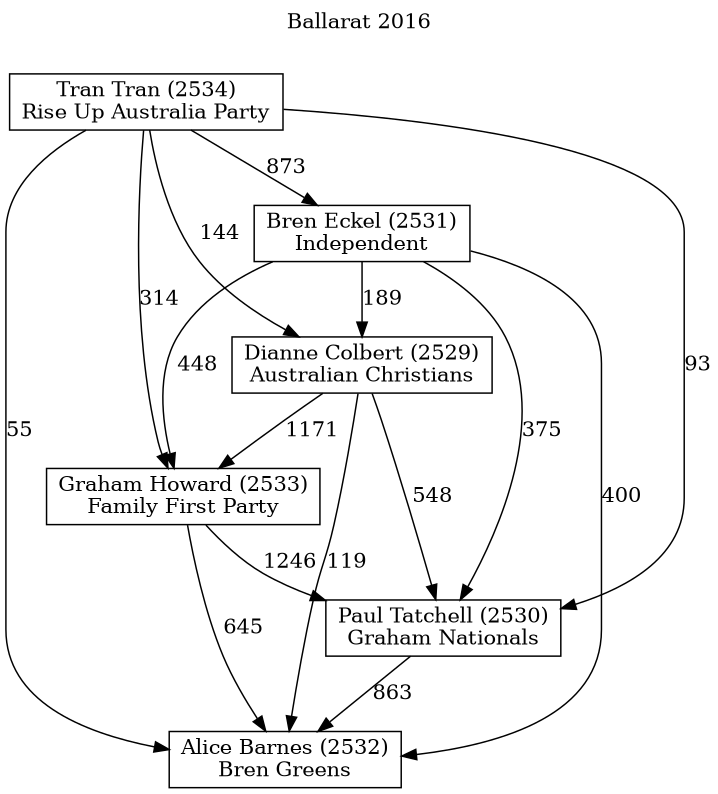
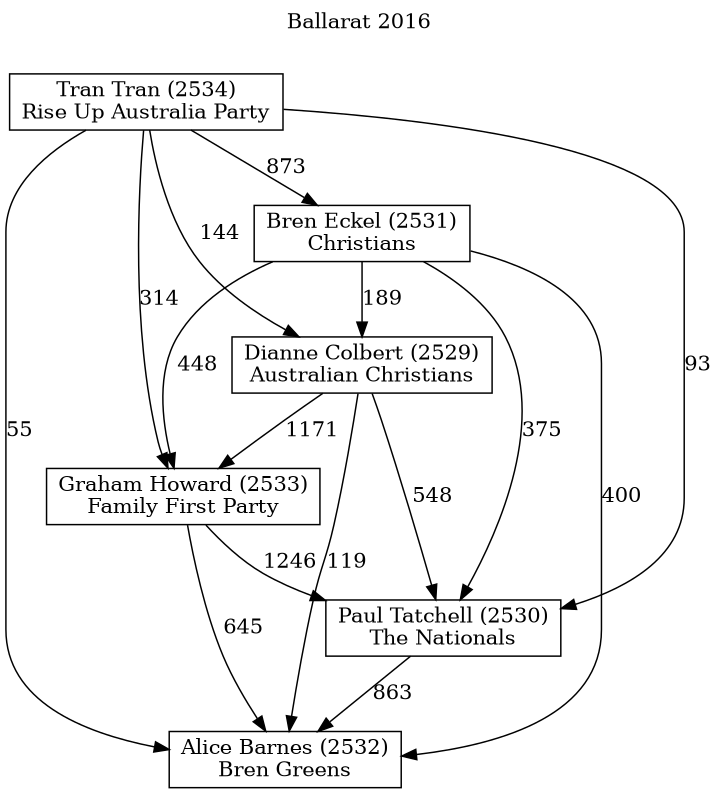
(362, 233) -> (362, 233)
(443, 628) -> (443, 628)
